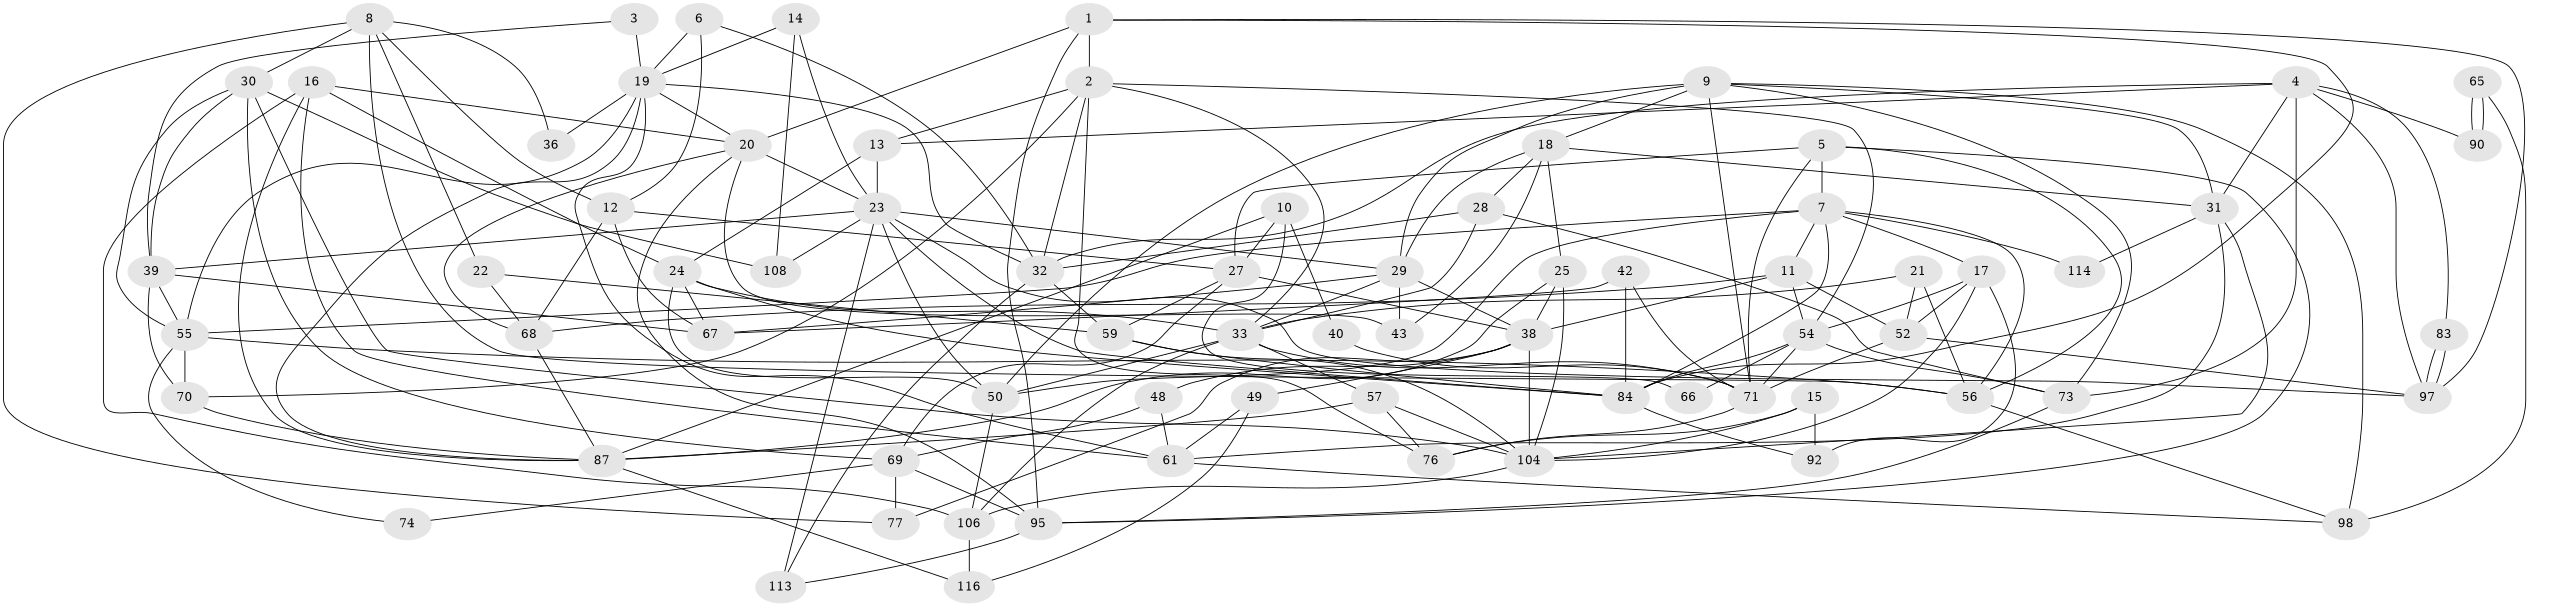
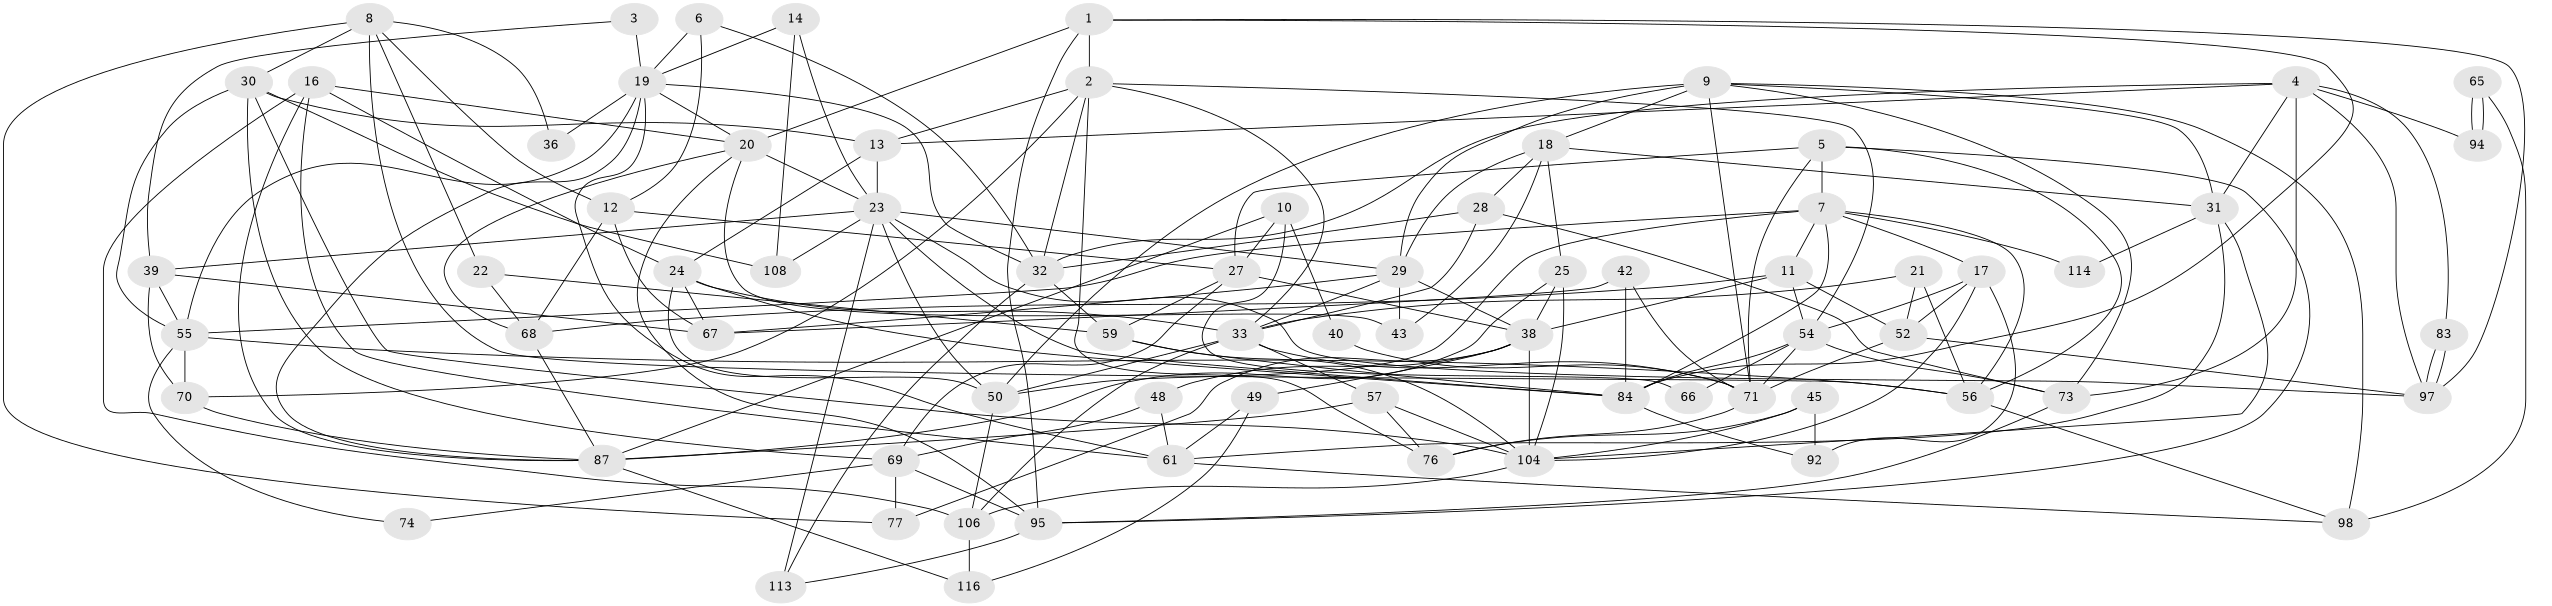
(2478, 145) -> (2478, 145)
(168, 163) -> (559, 125)
(1815, 398) -> (1815, 398)
